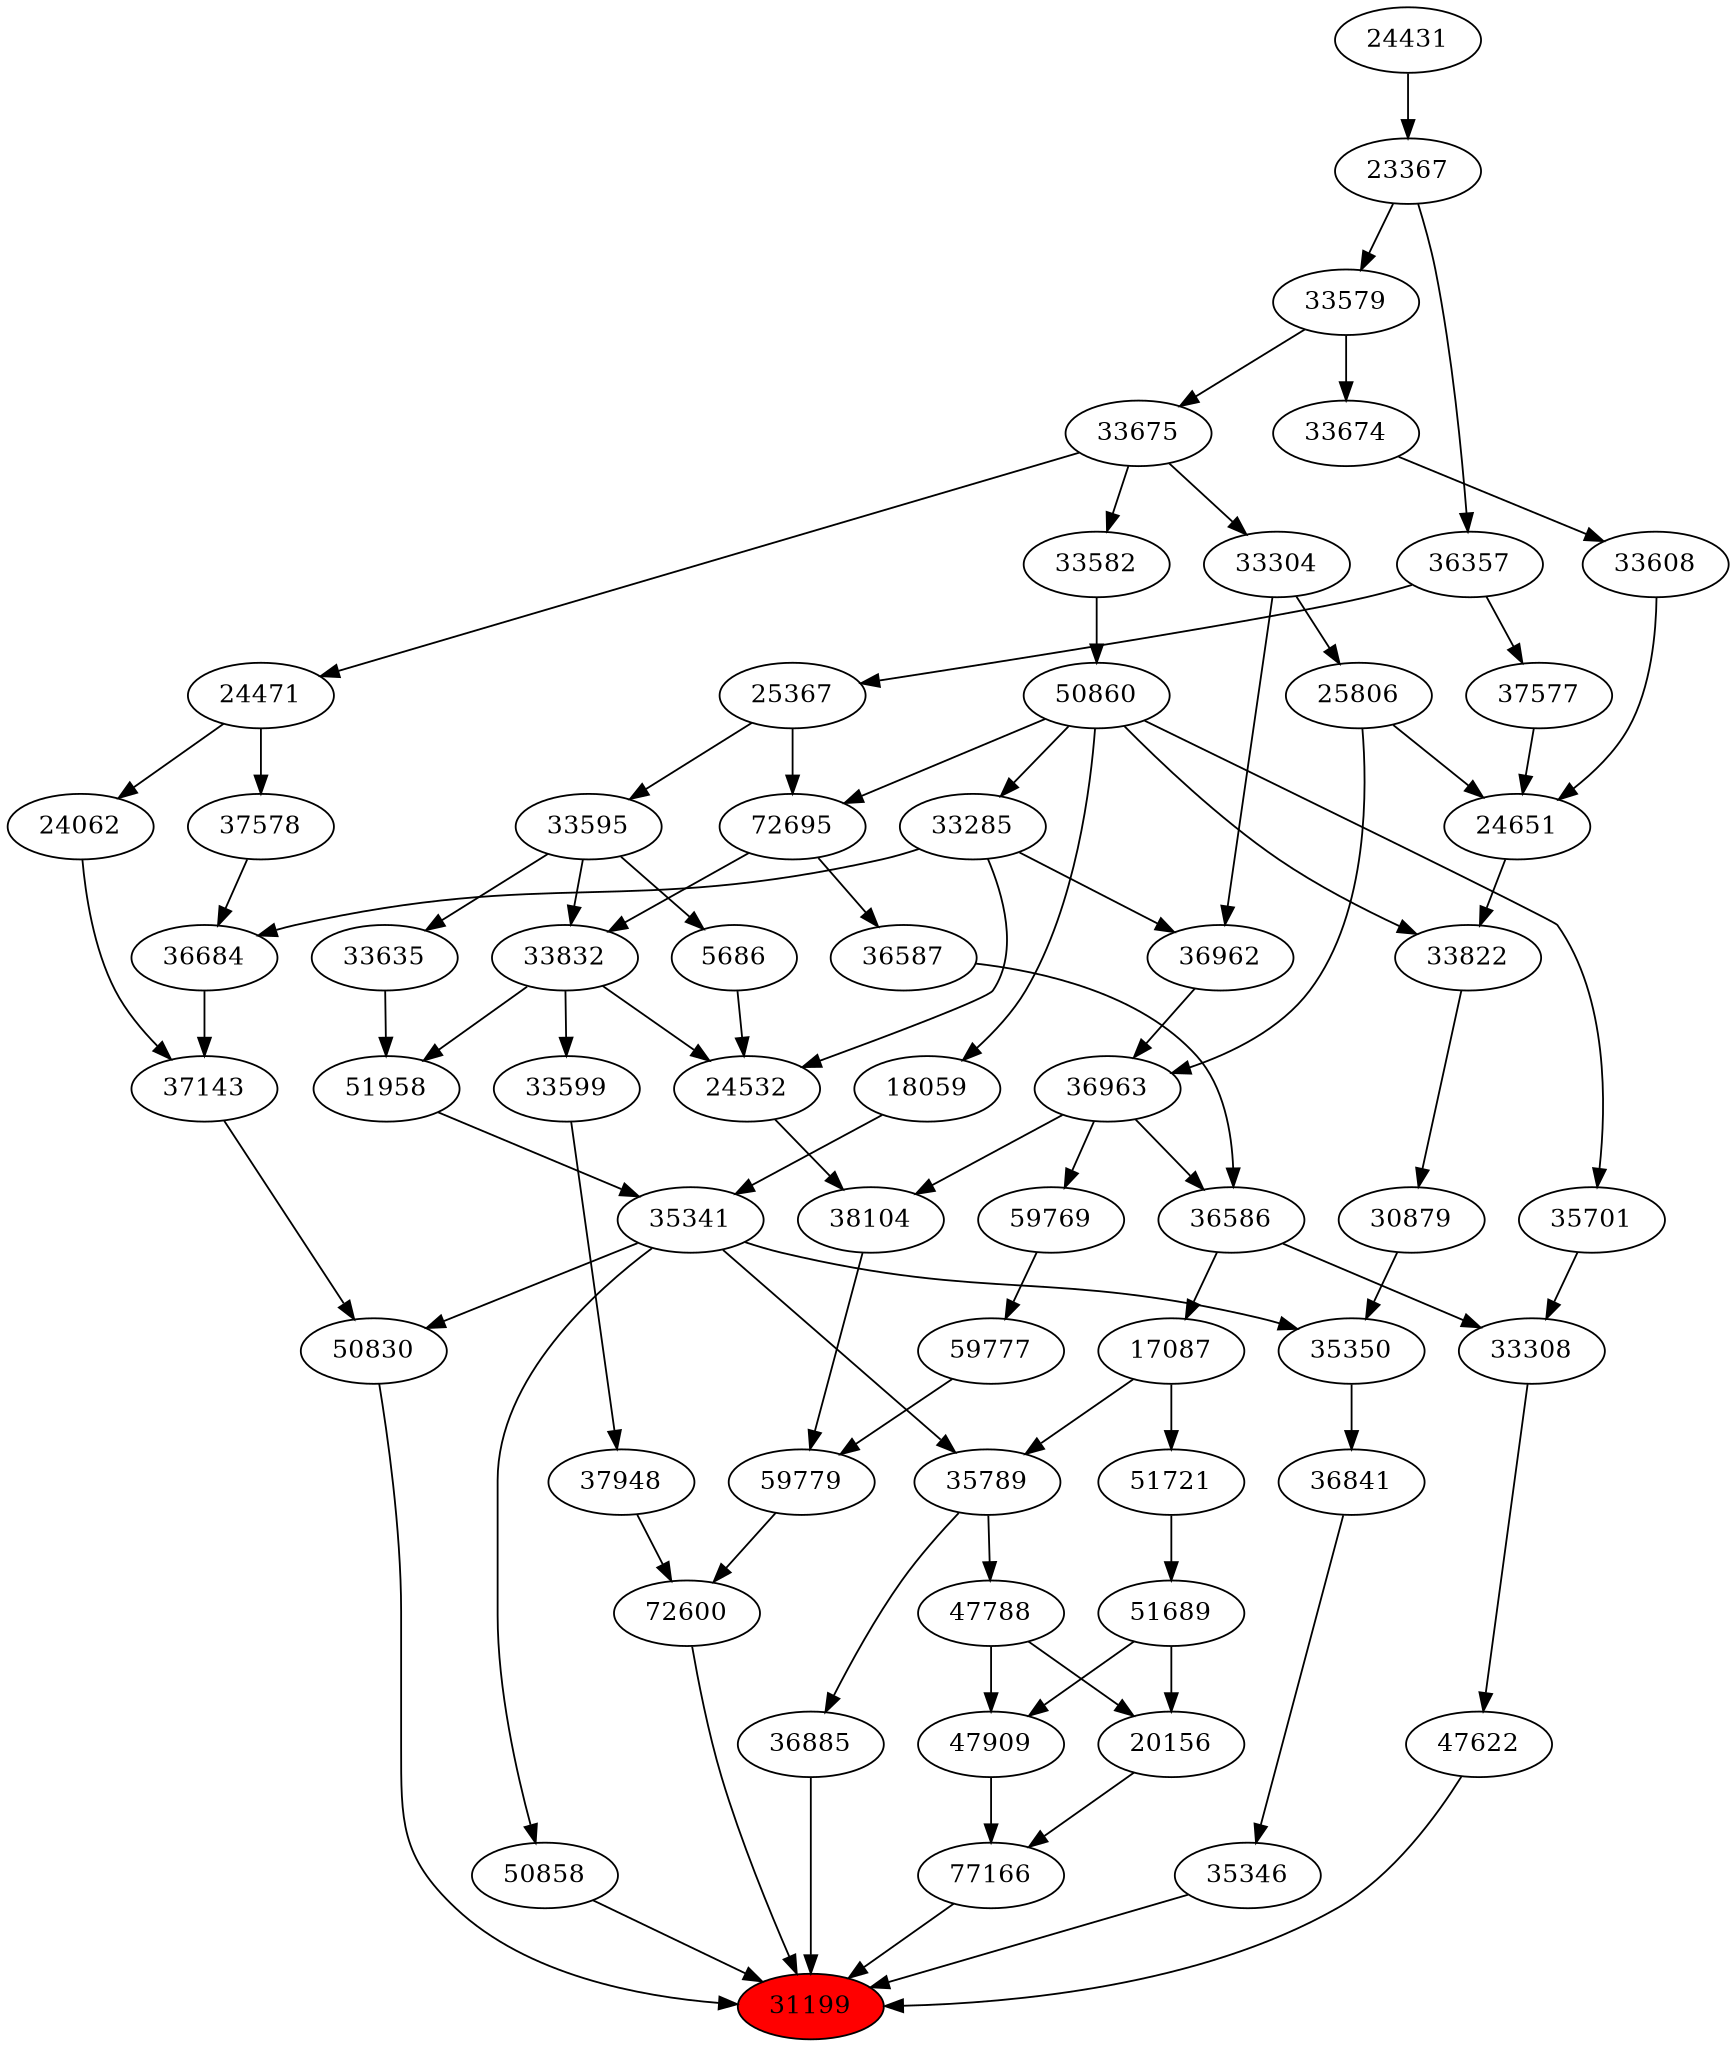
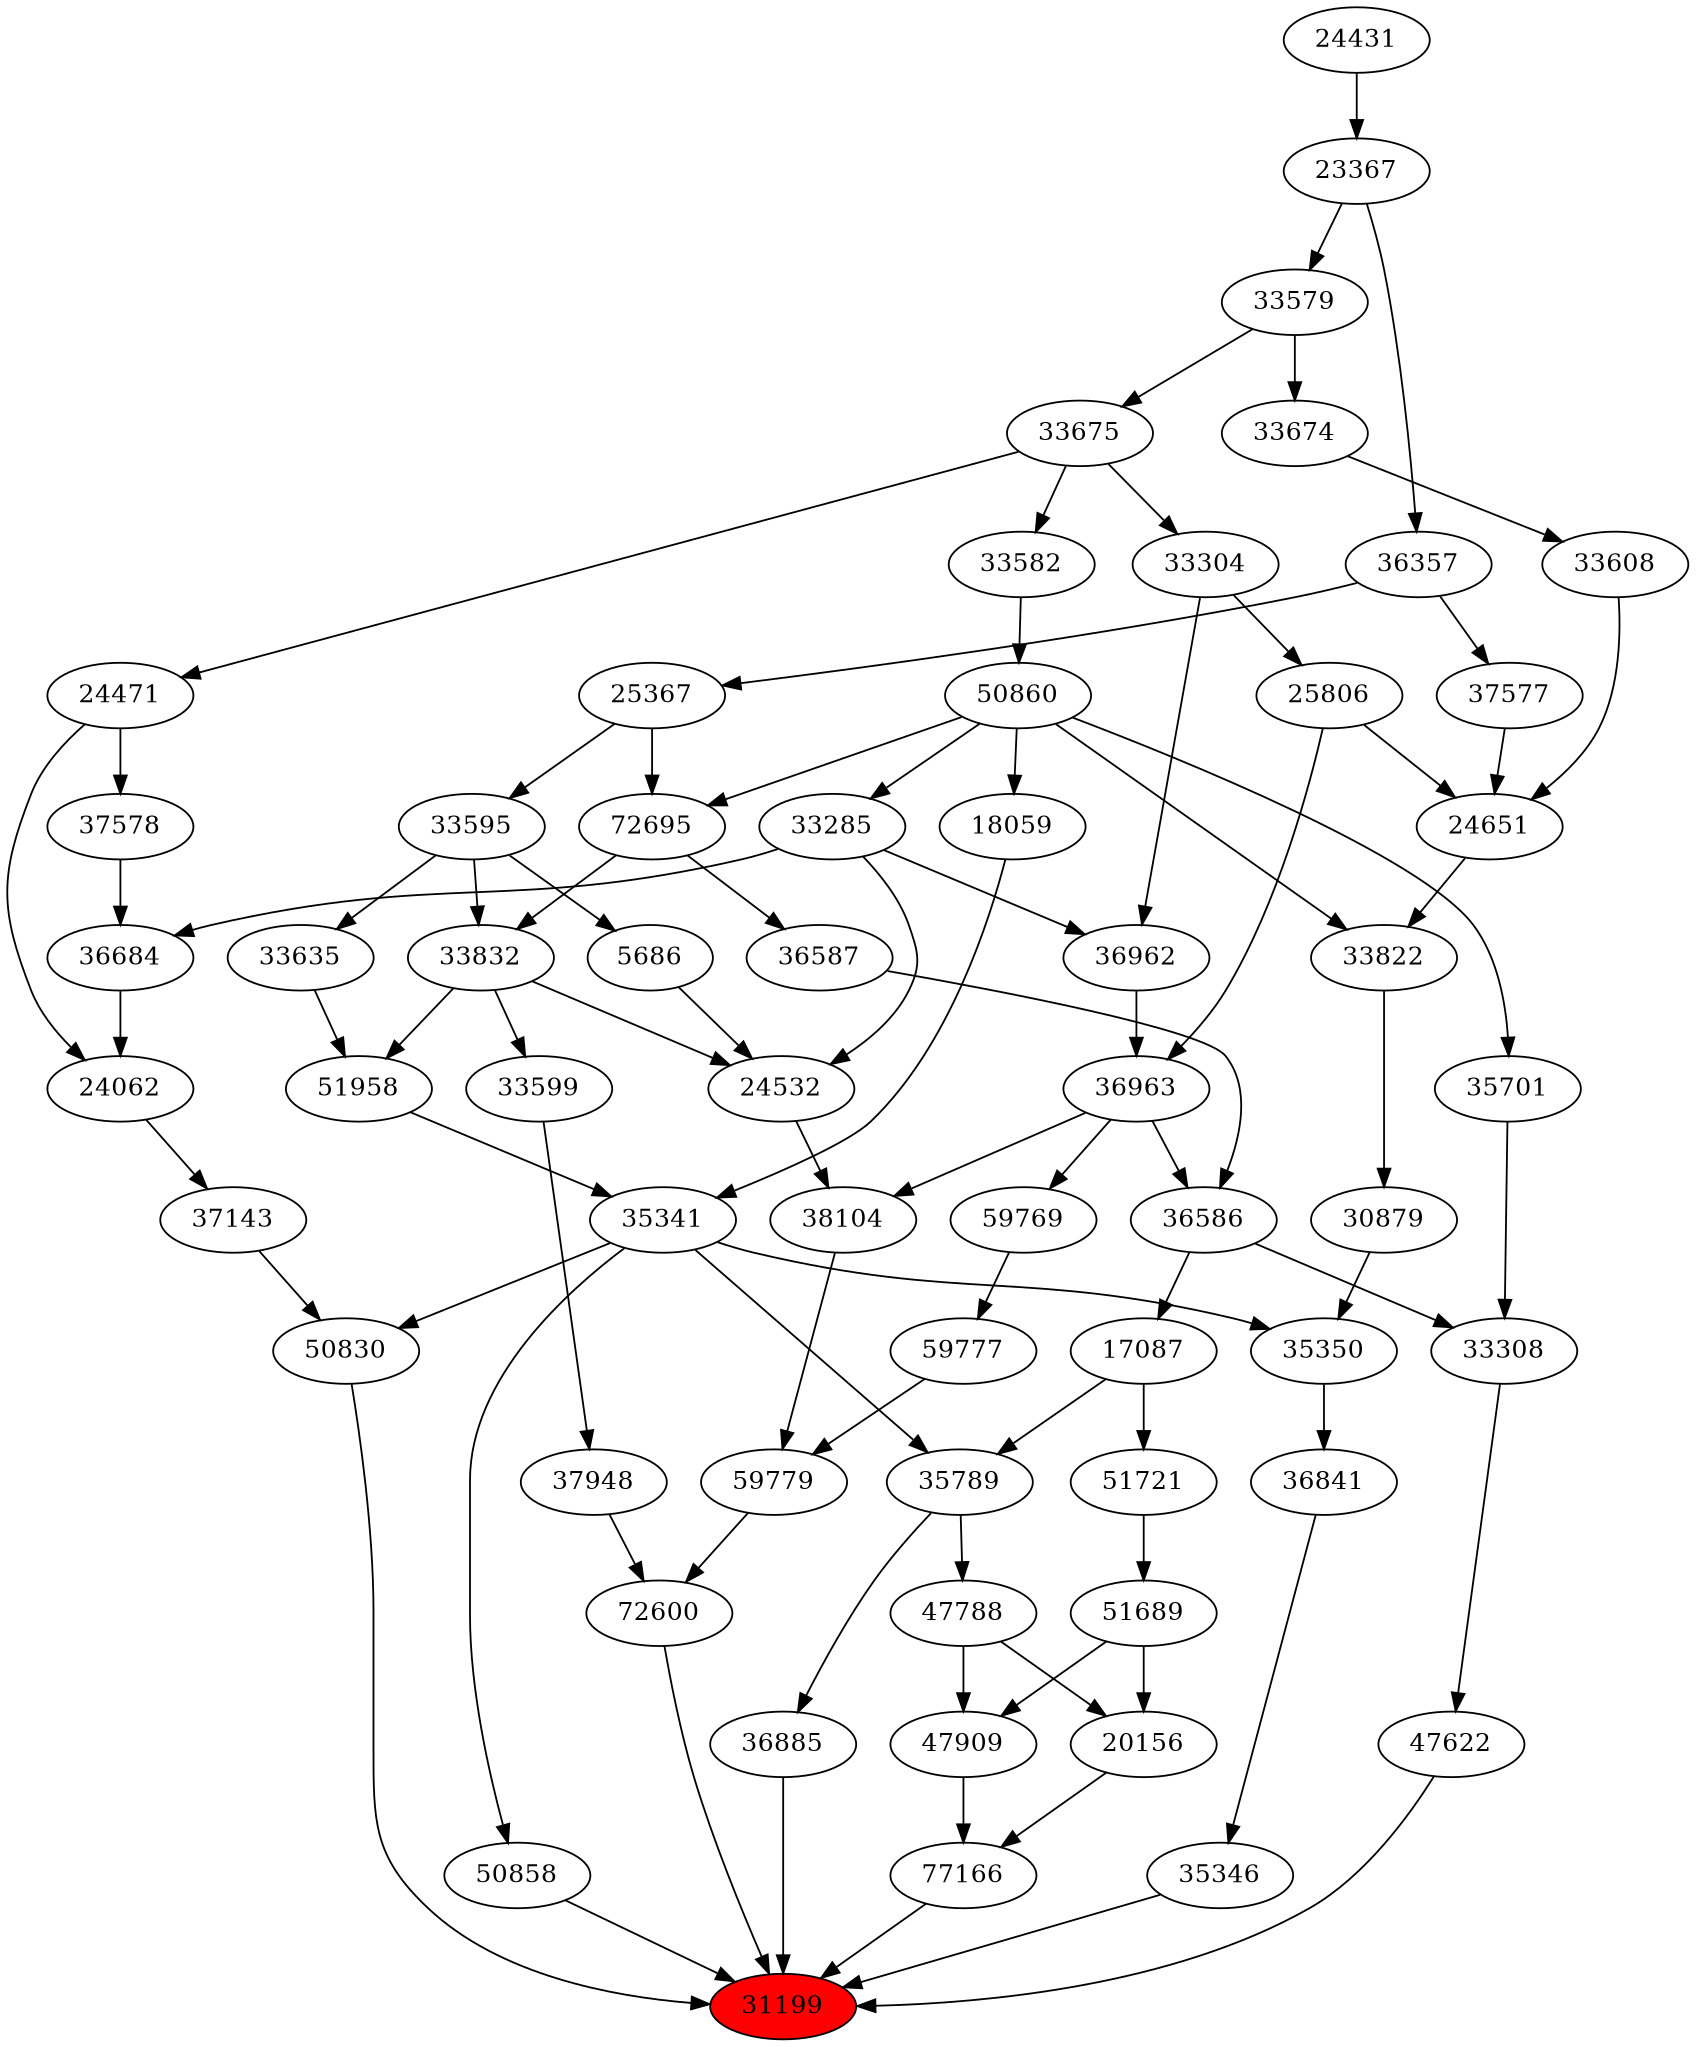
(204, 1014) -> (120, 1014)
